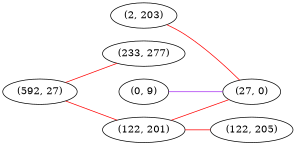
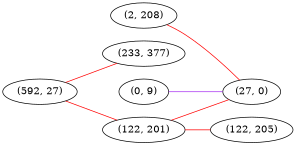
(144, 16) -> (144, 16)
(144, 54) -> (144, 54)
